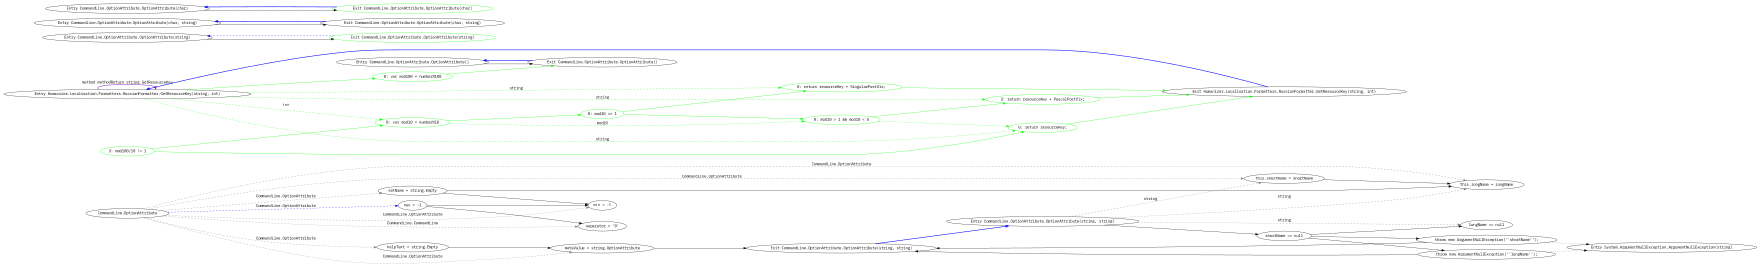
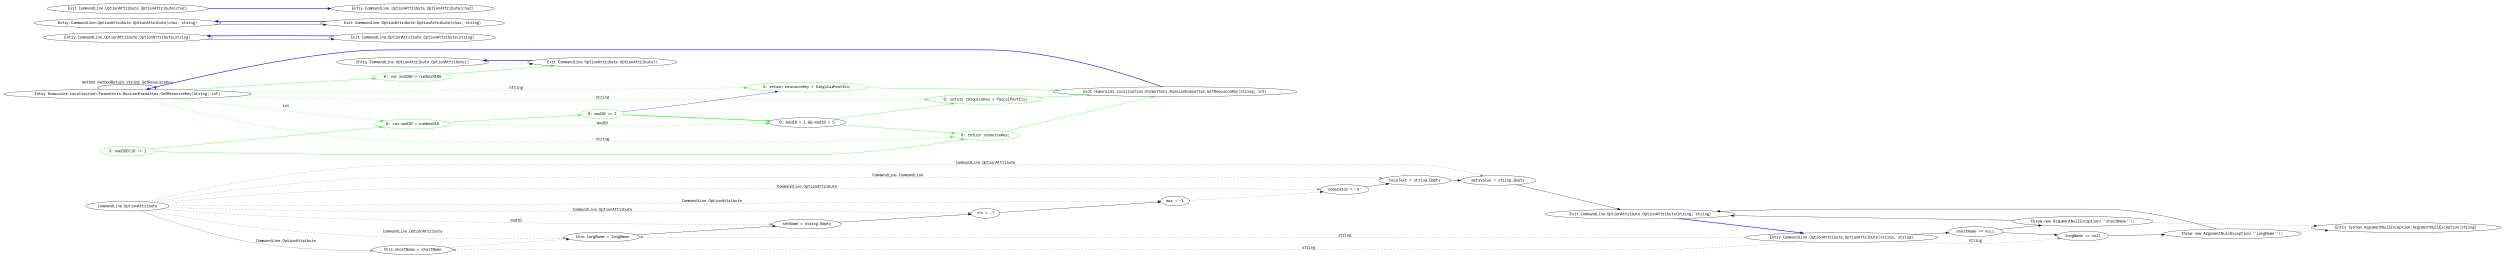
(413, 9) -> (127, 9)
(269, 10) -> none
(272, 36) -> (272, 36)
(413, 38) -> (413, 38)
(507, 64) -> (507, 64)
(713, 102) -> (699, 103)
(712, 117) -> (695, 118)
(841, 120) -> (807, 123)
(943, 124) -> (896, 129)
(693, 179) -> (253, 243)
(1385, 182) -> (507, 243)
none -> (1376, 185)
(948, 191) -> (704, 231)
(286, 196) -> (516, 220)
(506, 205) -> (1079, 207)
(282, 209) -> (663, 204)
(503, 214) -> (1255, 197)
(413, 223) -> (807, 187)
(286, 238) -> (898, 175)
(1389, 245) -> (2135, 235)
(602, 248) -> (1498, 180)
